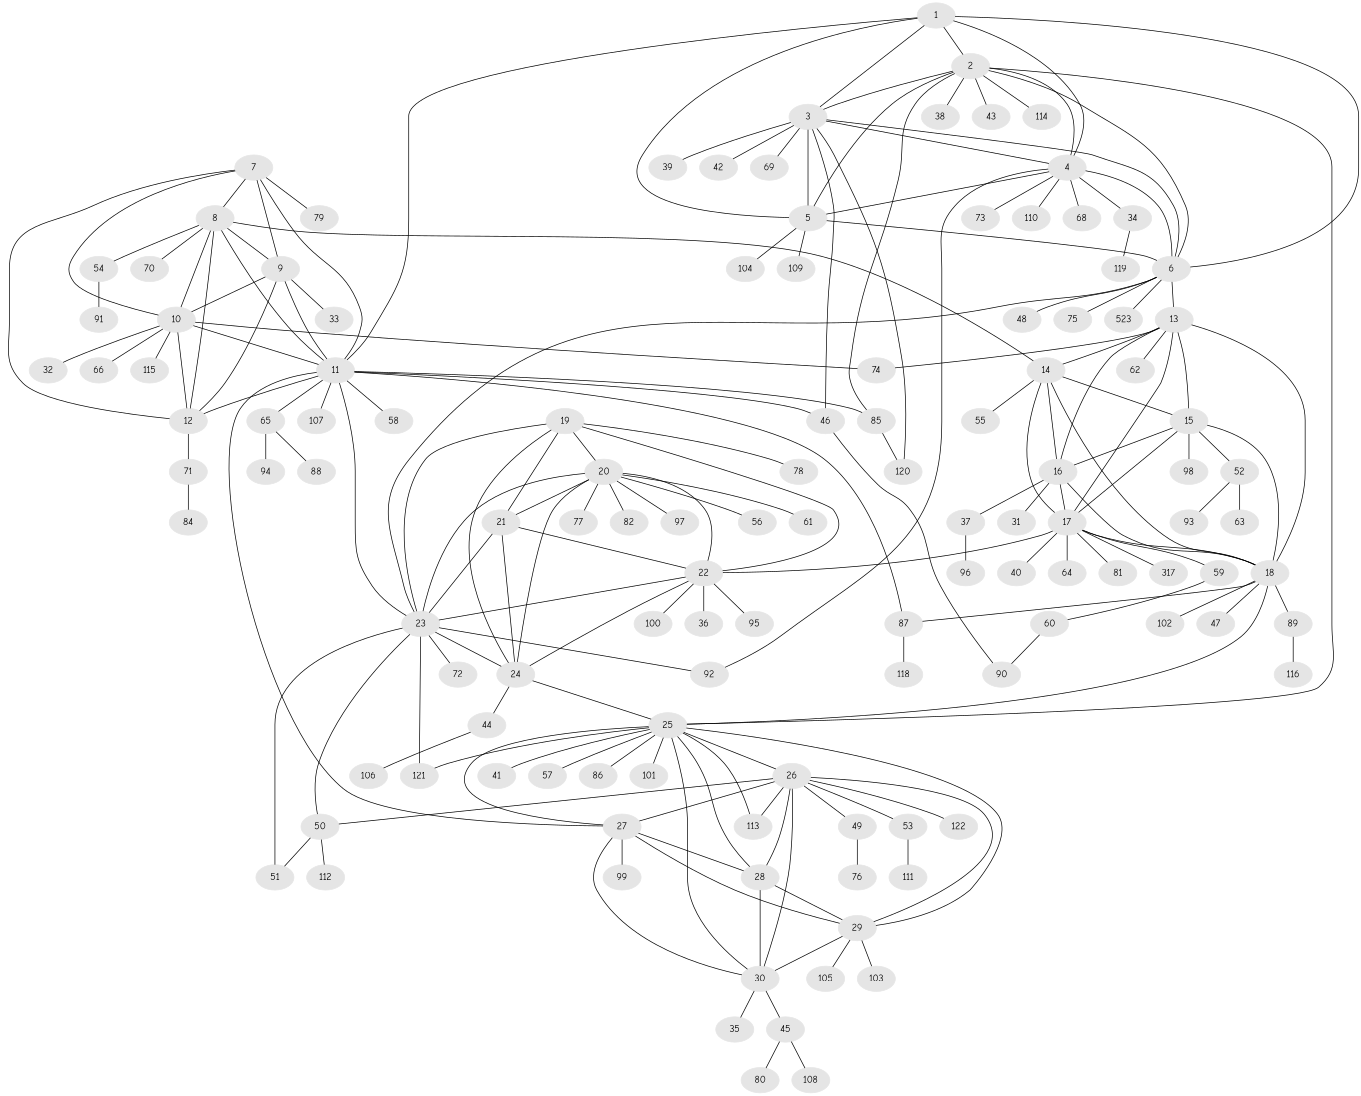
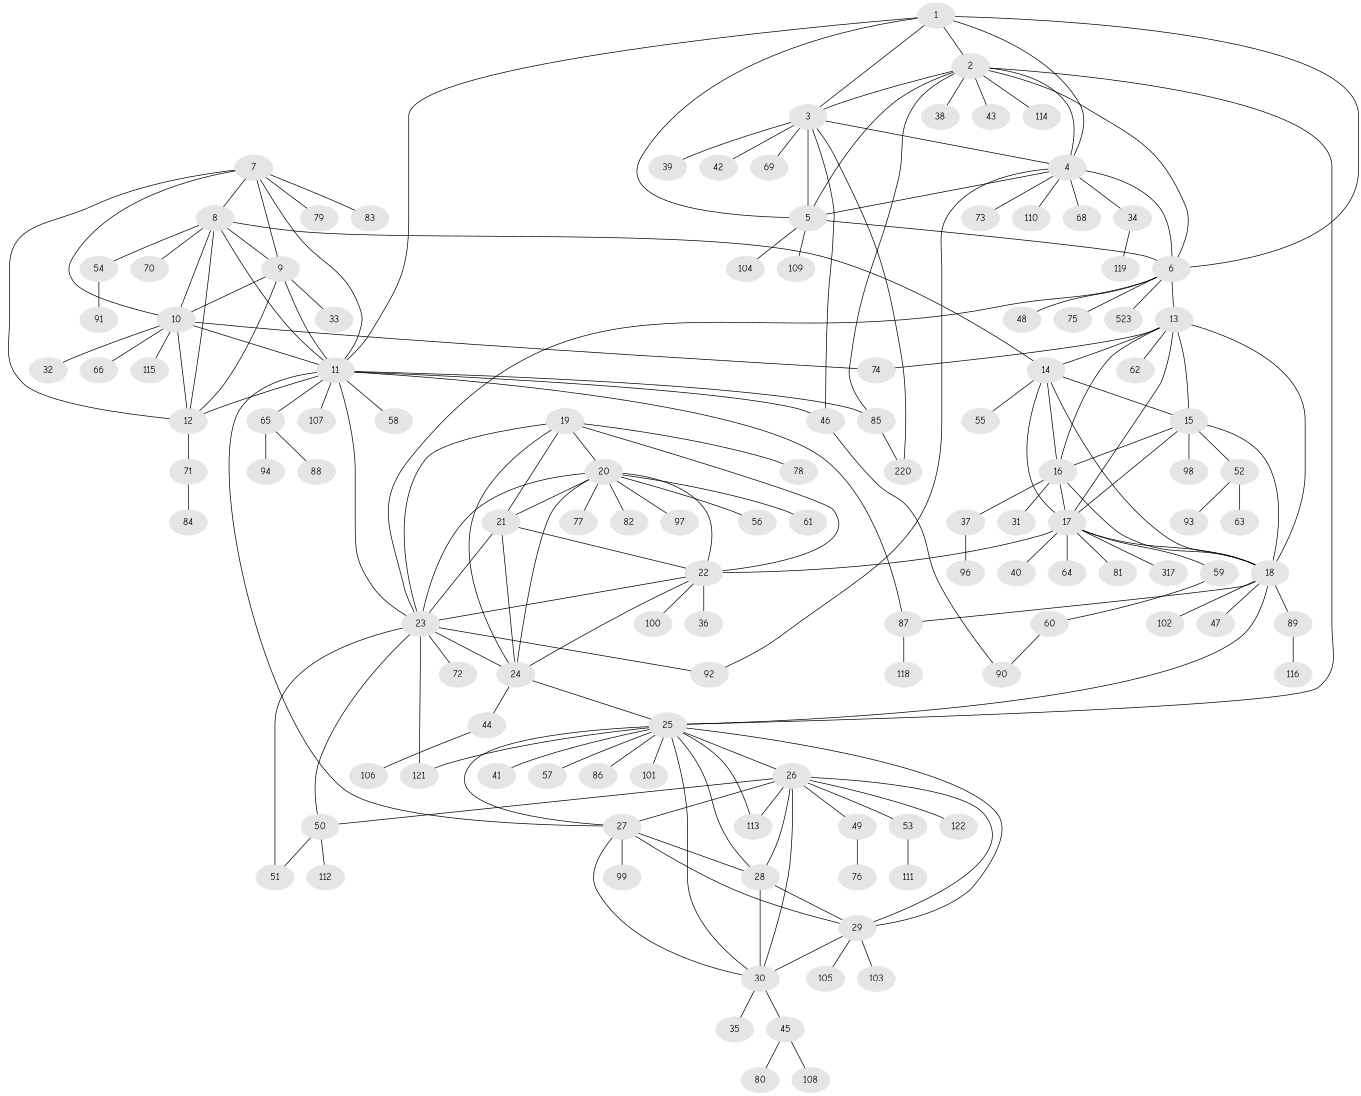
(1035, 146) -> none
none -> (370, 218)
(903, 472) -> (903, 472)
(755, 624) -> none
